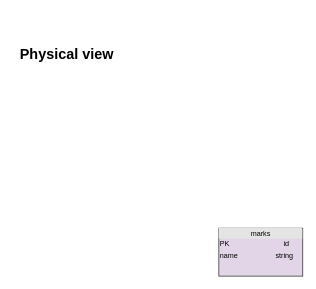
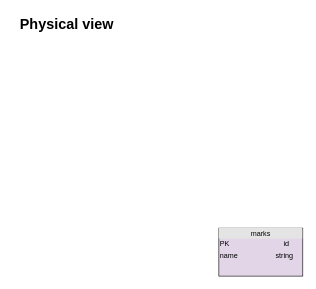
(66, 54) -> (66, 24)
